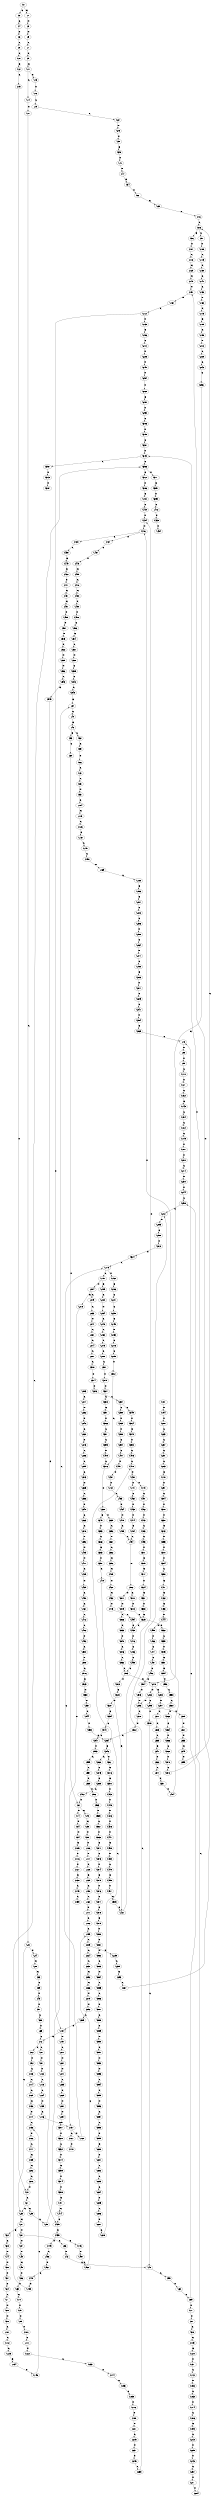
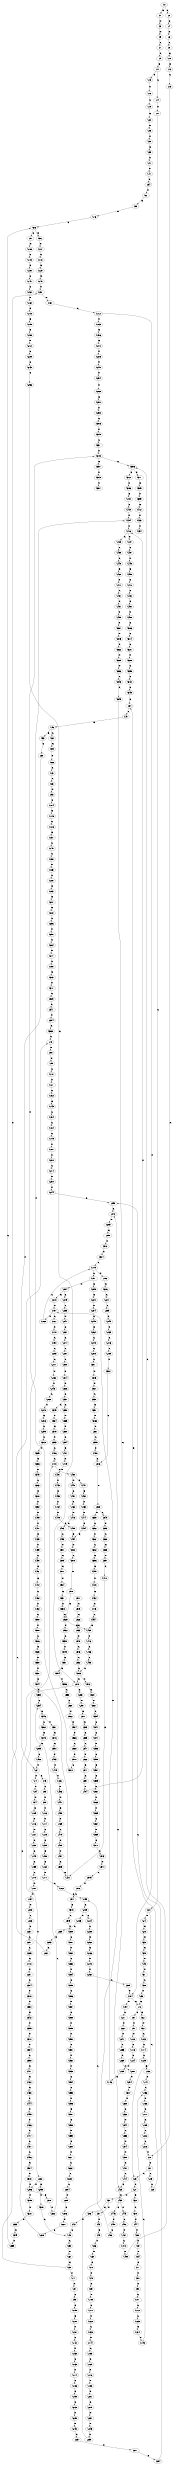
none -> (54, 1343)
(127, 1592) -> none
none -> (34, 1878)
